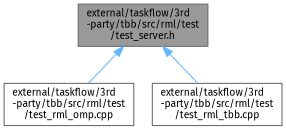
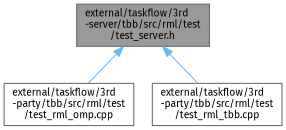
(143, 25) -> (143, 25)
